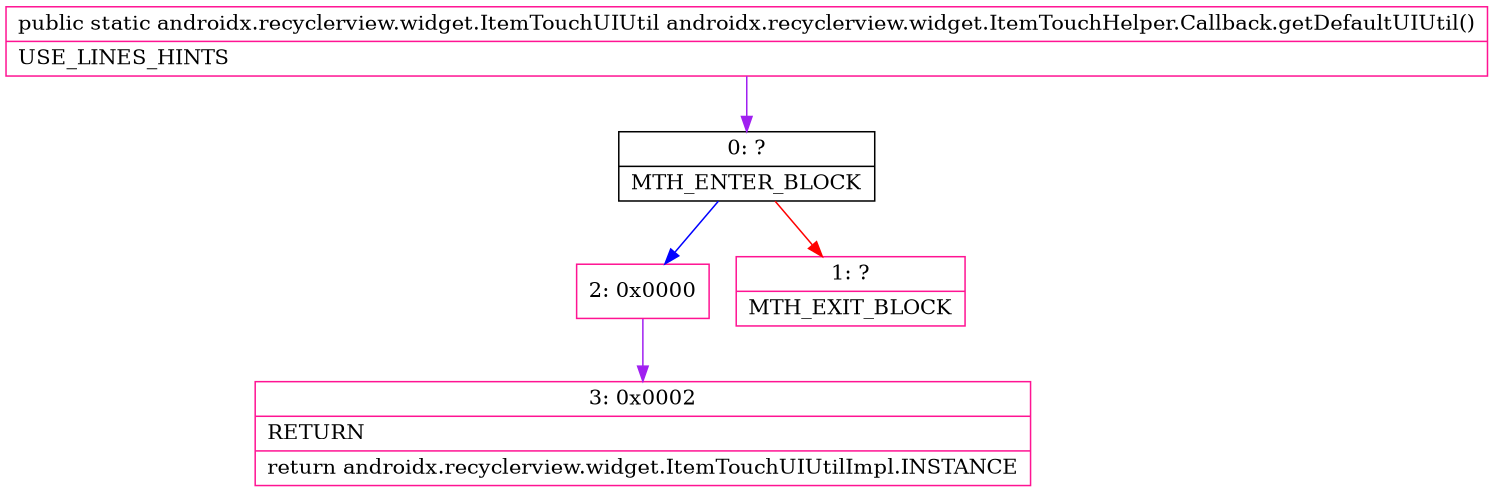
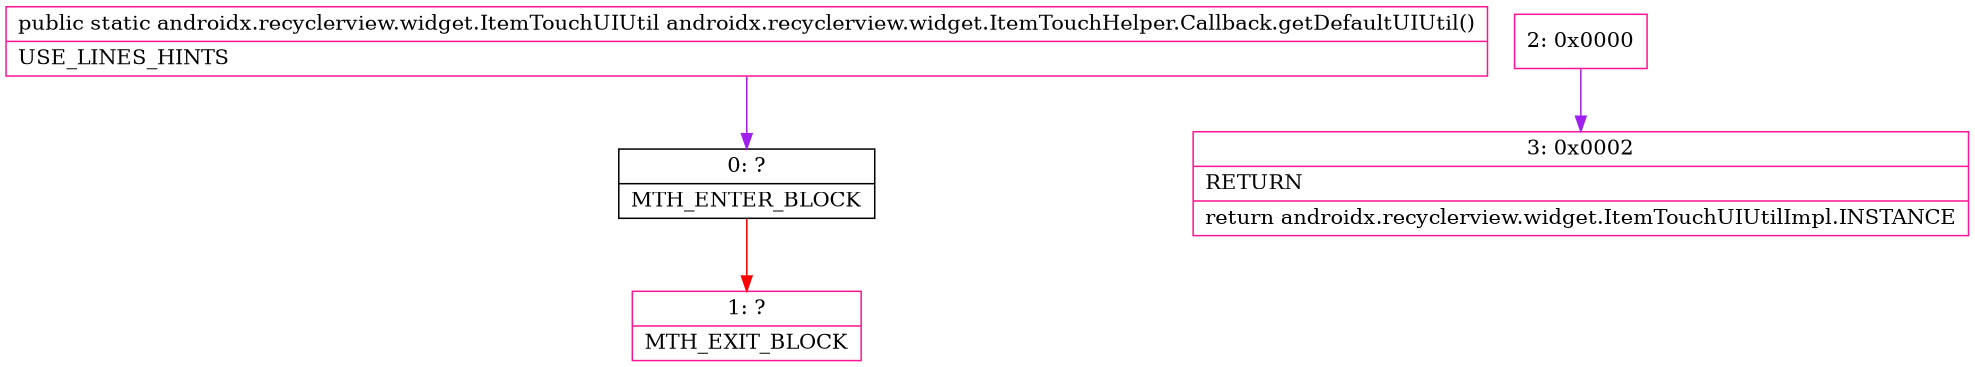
(697, 227) -> none
